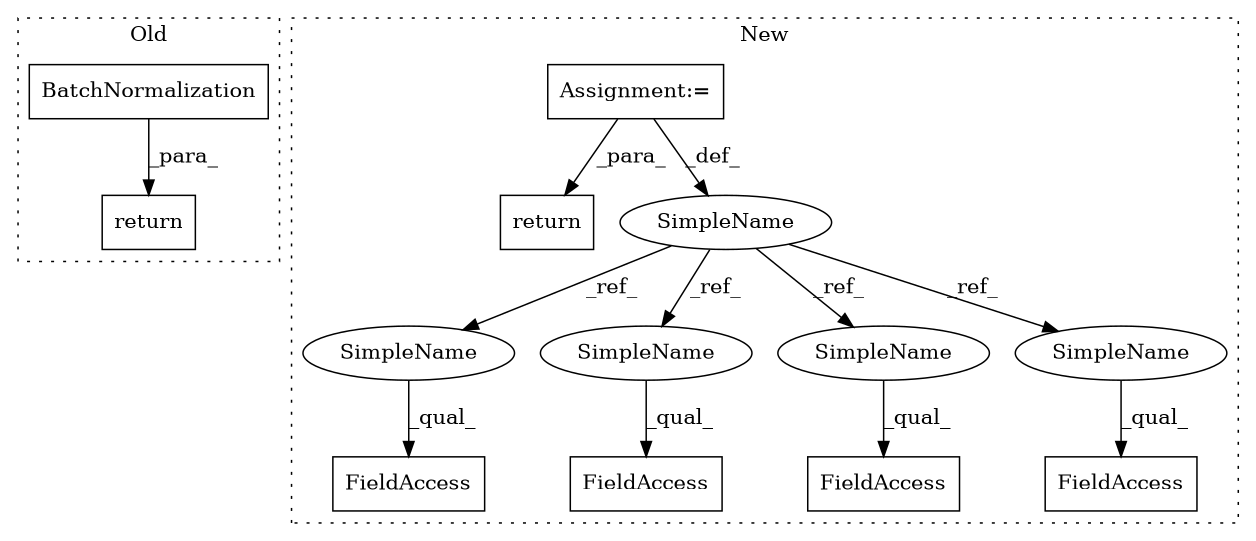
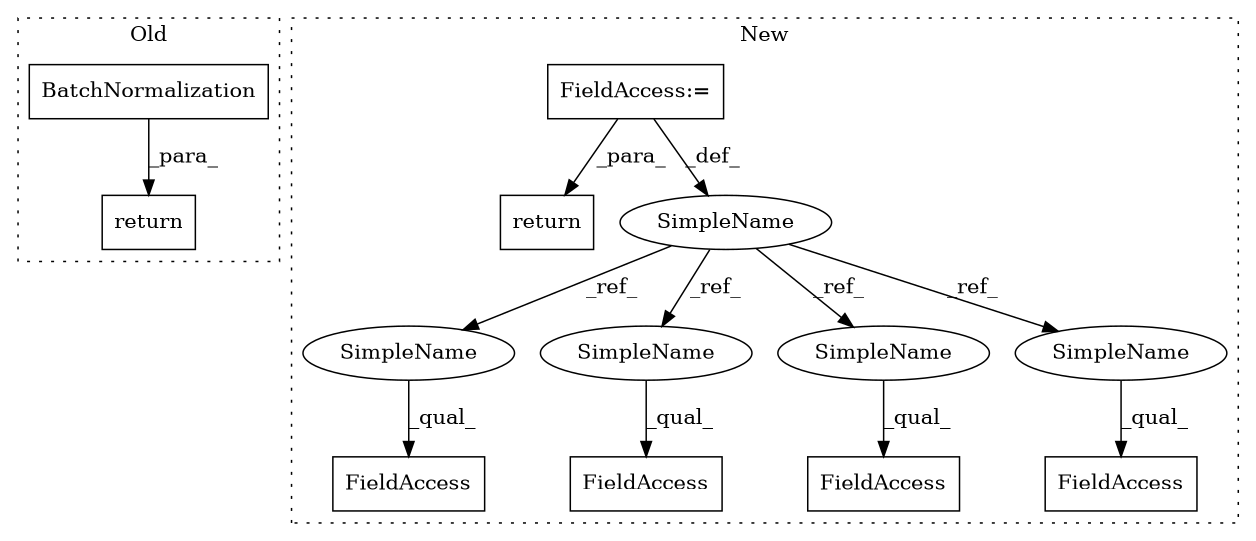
(636, 92) -> (636, 92)
